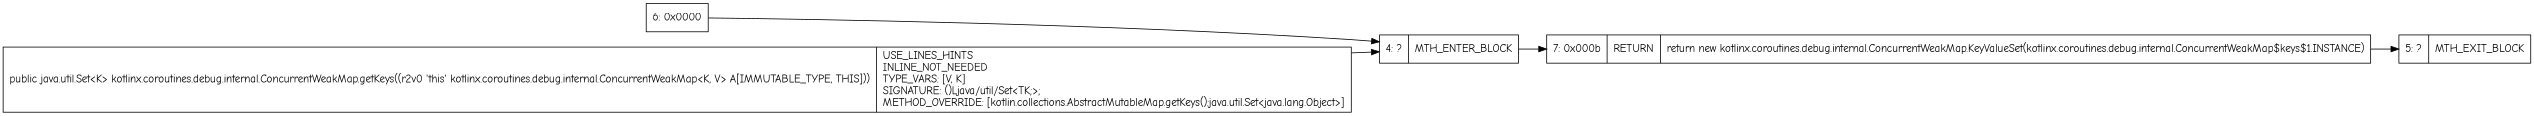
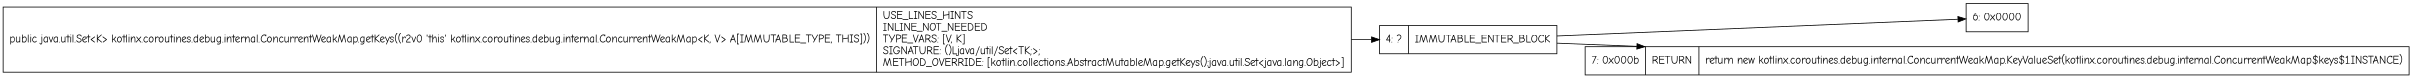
(1040, 25) -> (1757, 28)
(1464, 49) -> (1483, 39)
(2465, 49) -> none
